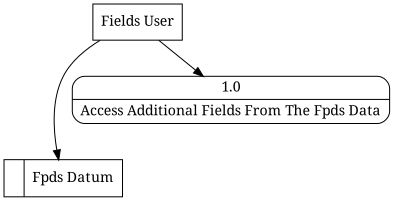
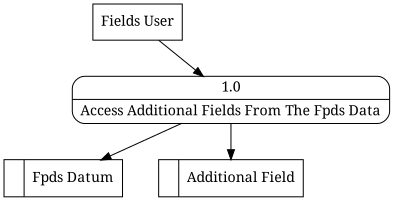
(59, 87) -> (146, 140)
none -> (231, 178)
